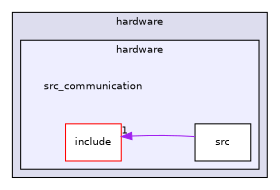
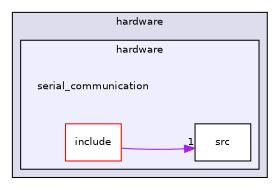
(93, 87) -> (93, 87)
(163, 135) -> (153, 149)
